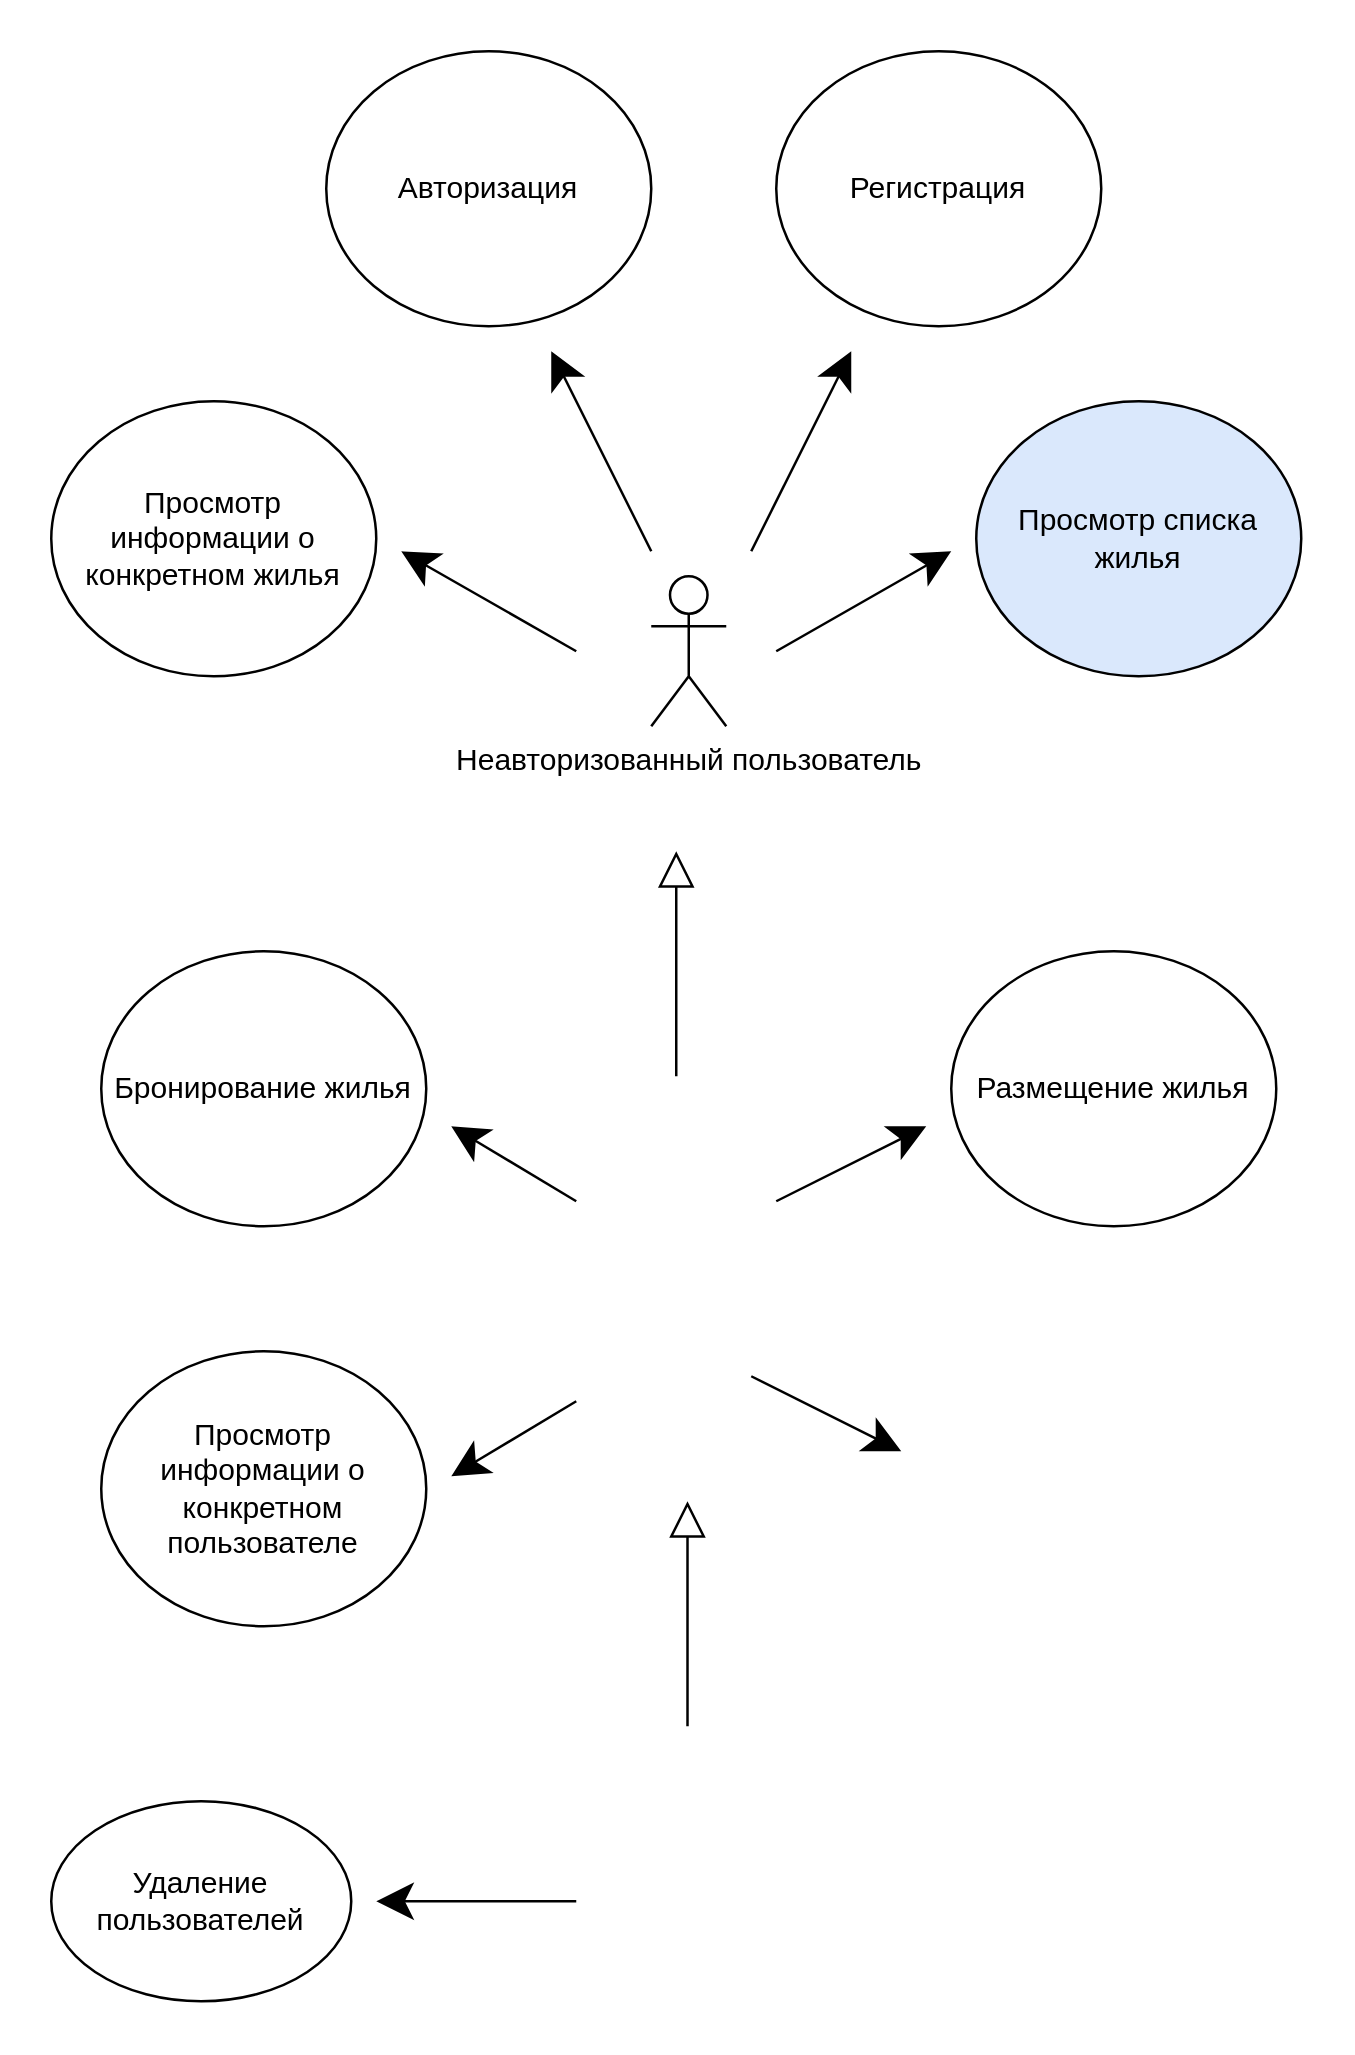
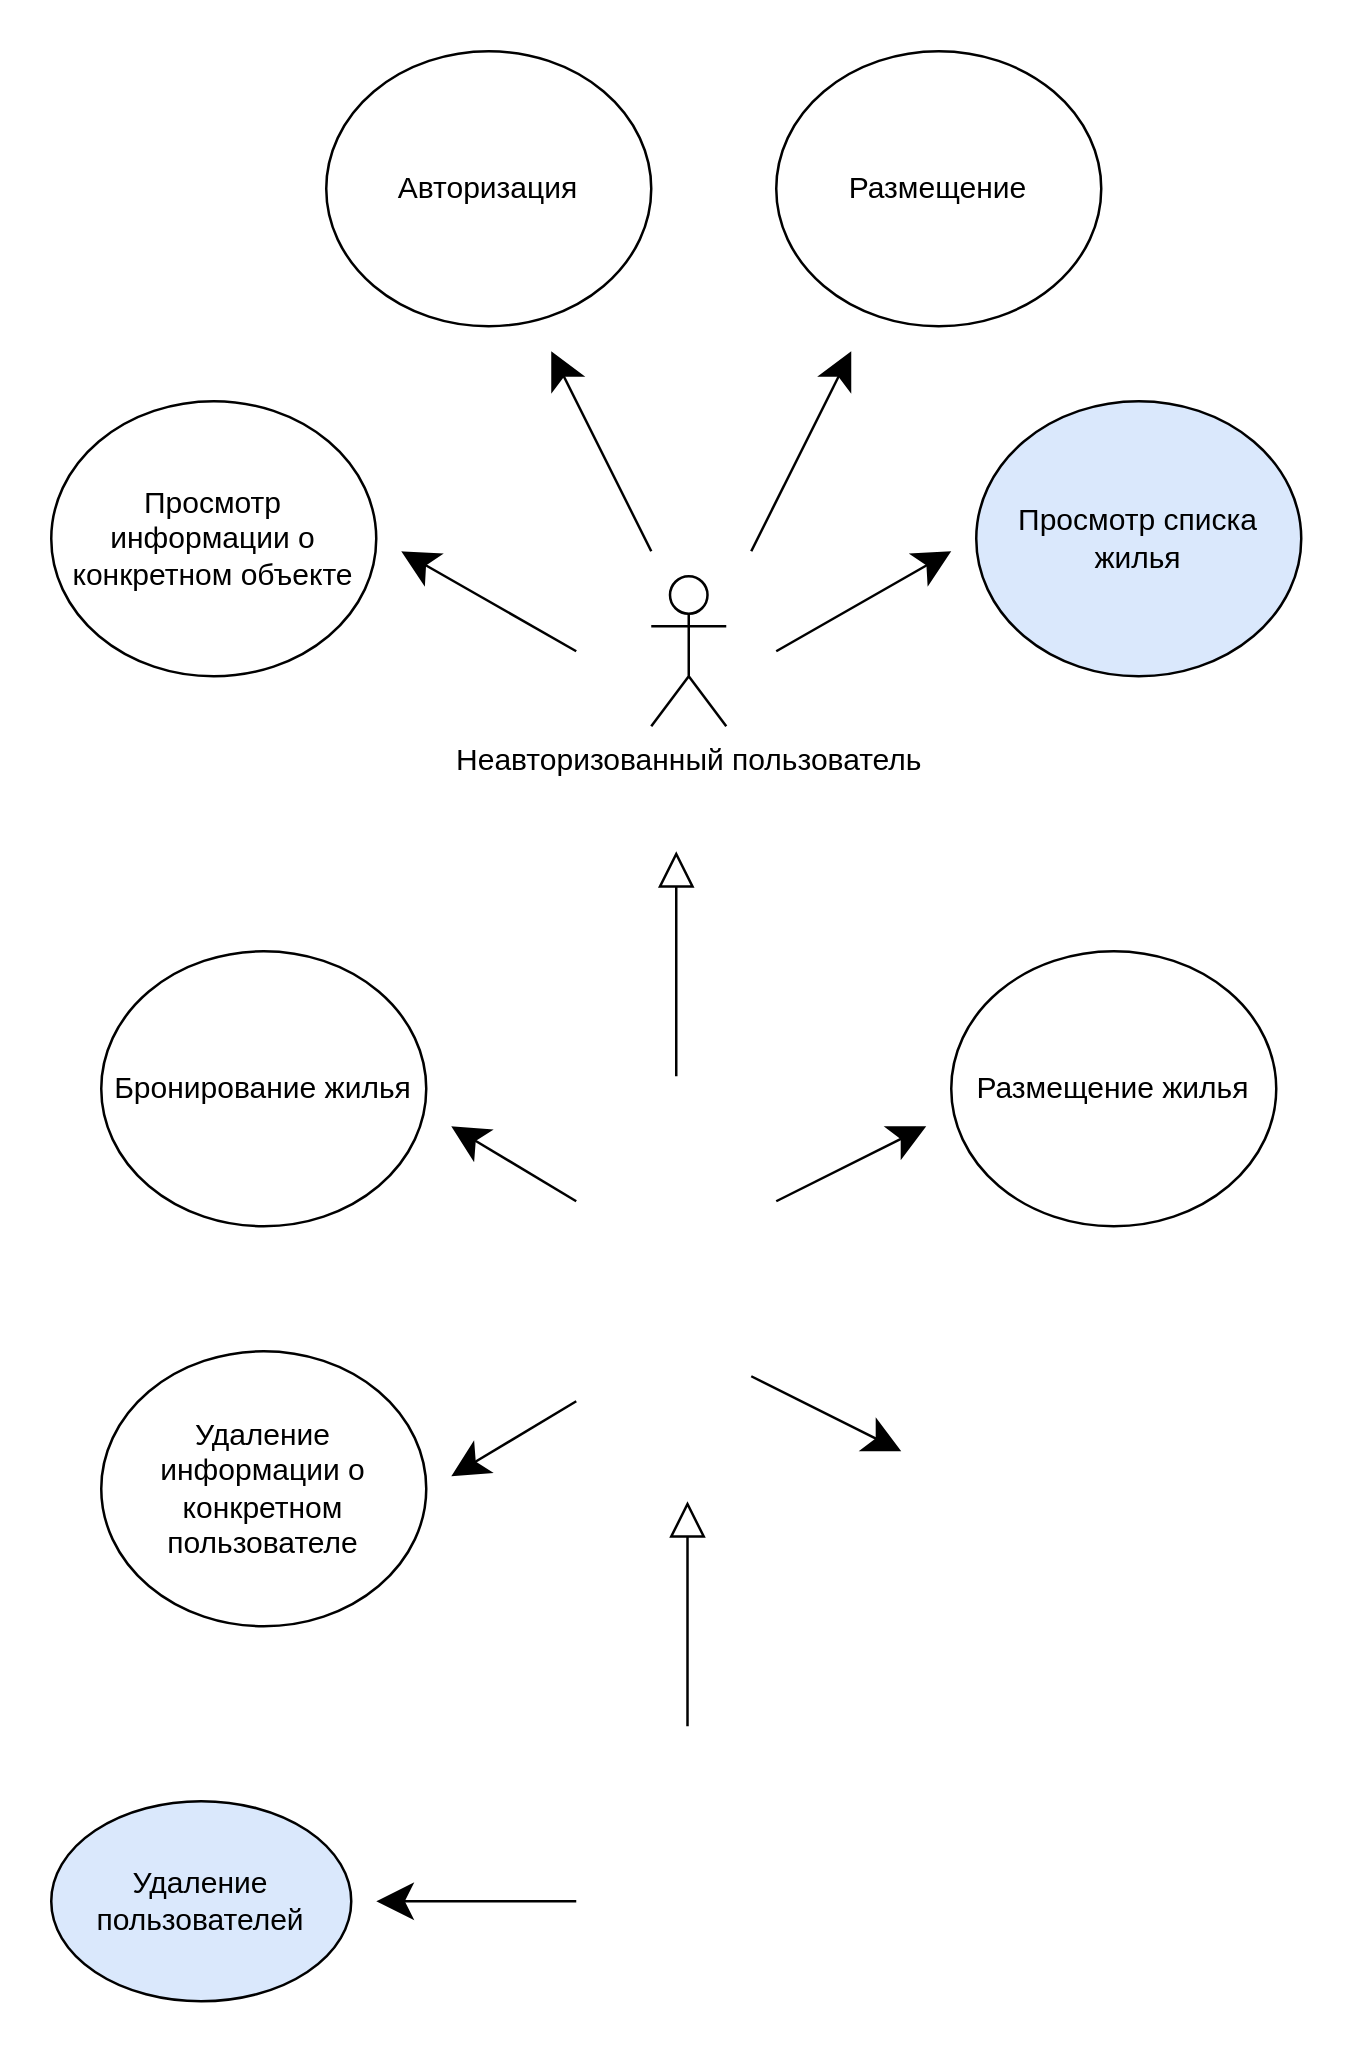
(939, 189) -> (939, 189)
(214, 539) -> (214, 539)
(264, 1489) -> (264, 1489)
(201, 1901) -> (201, 1901)
